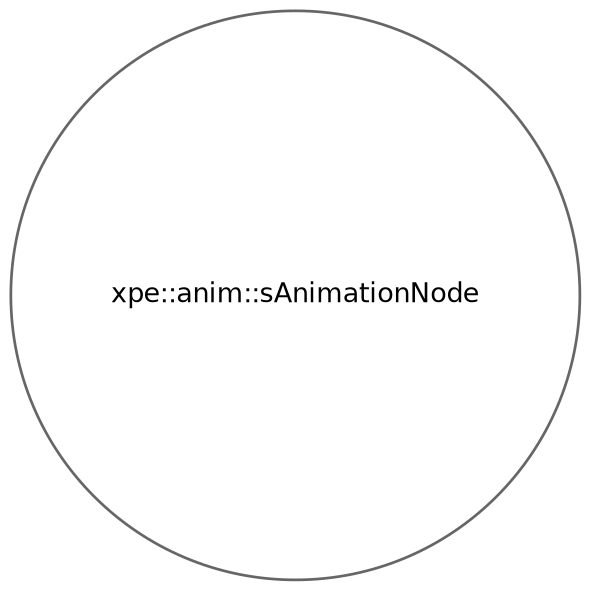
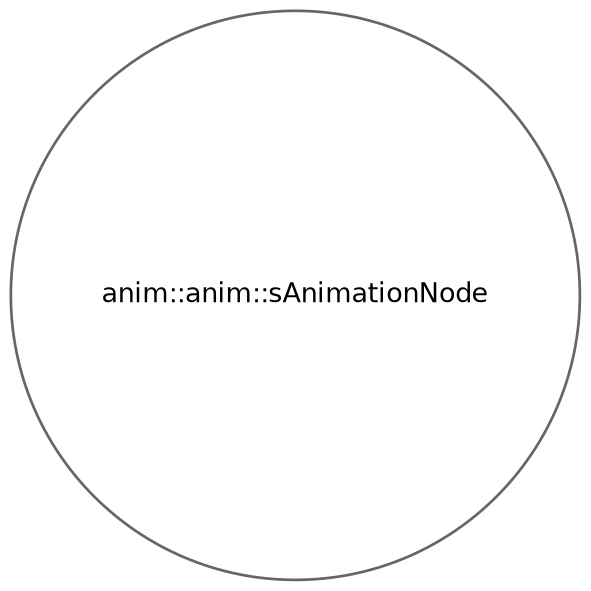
(295, 295) -> (295, 295)
